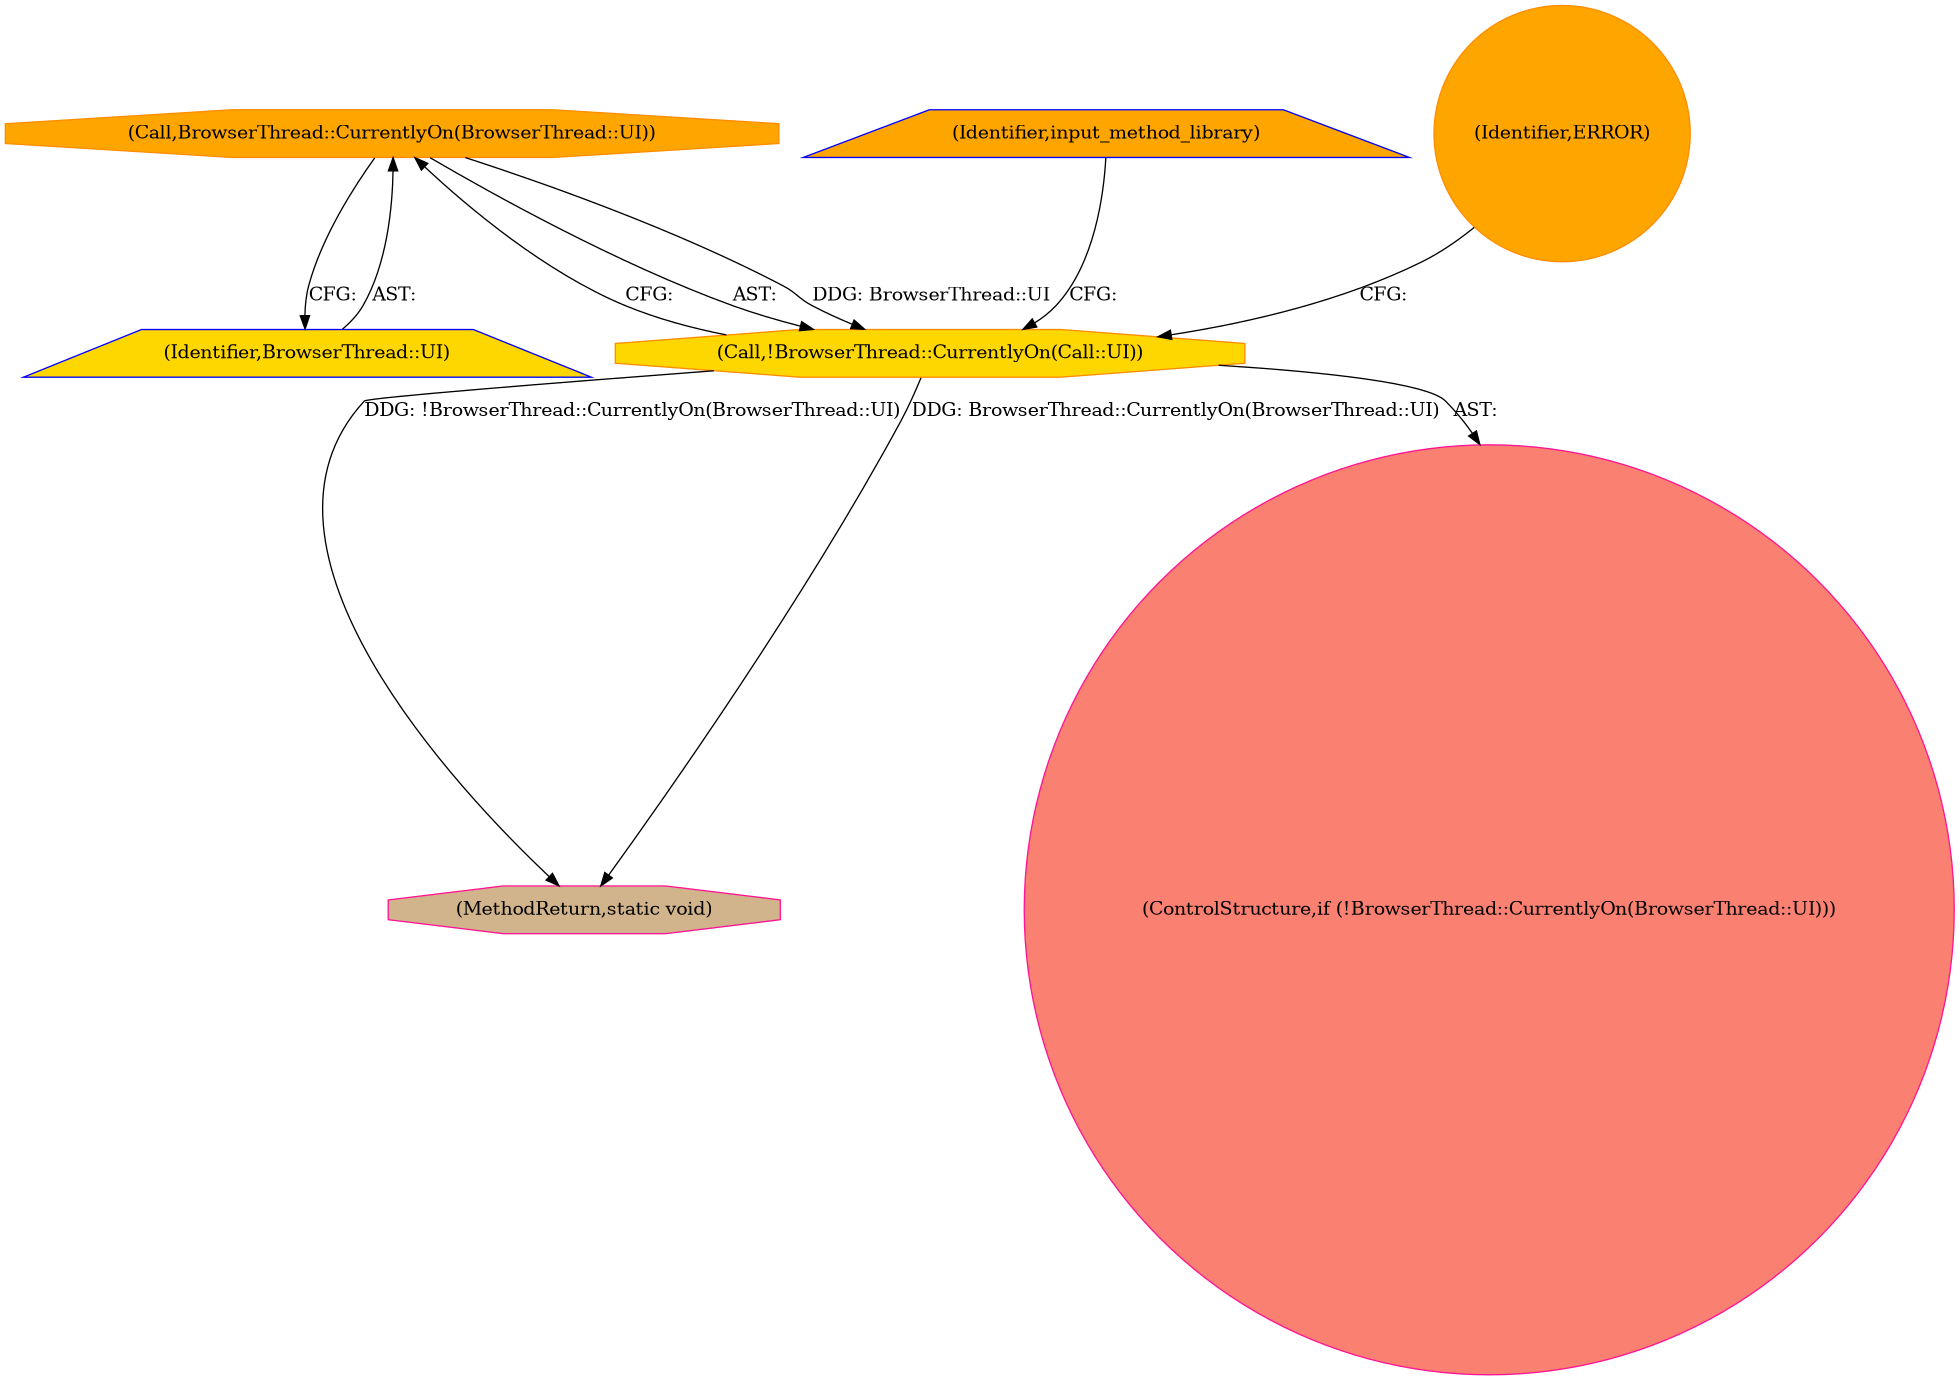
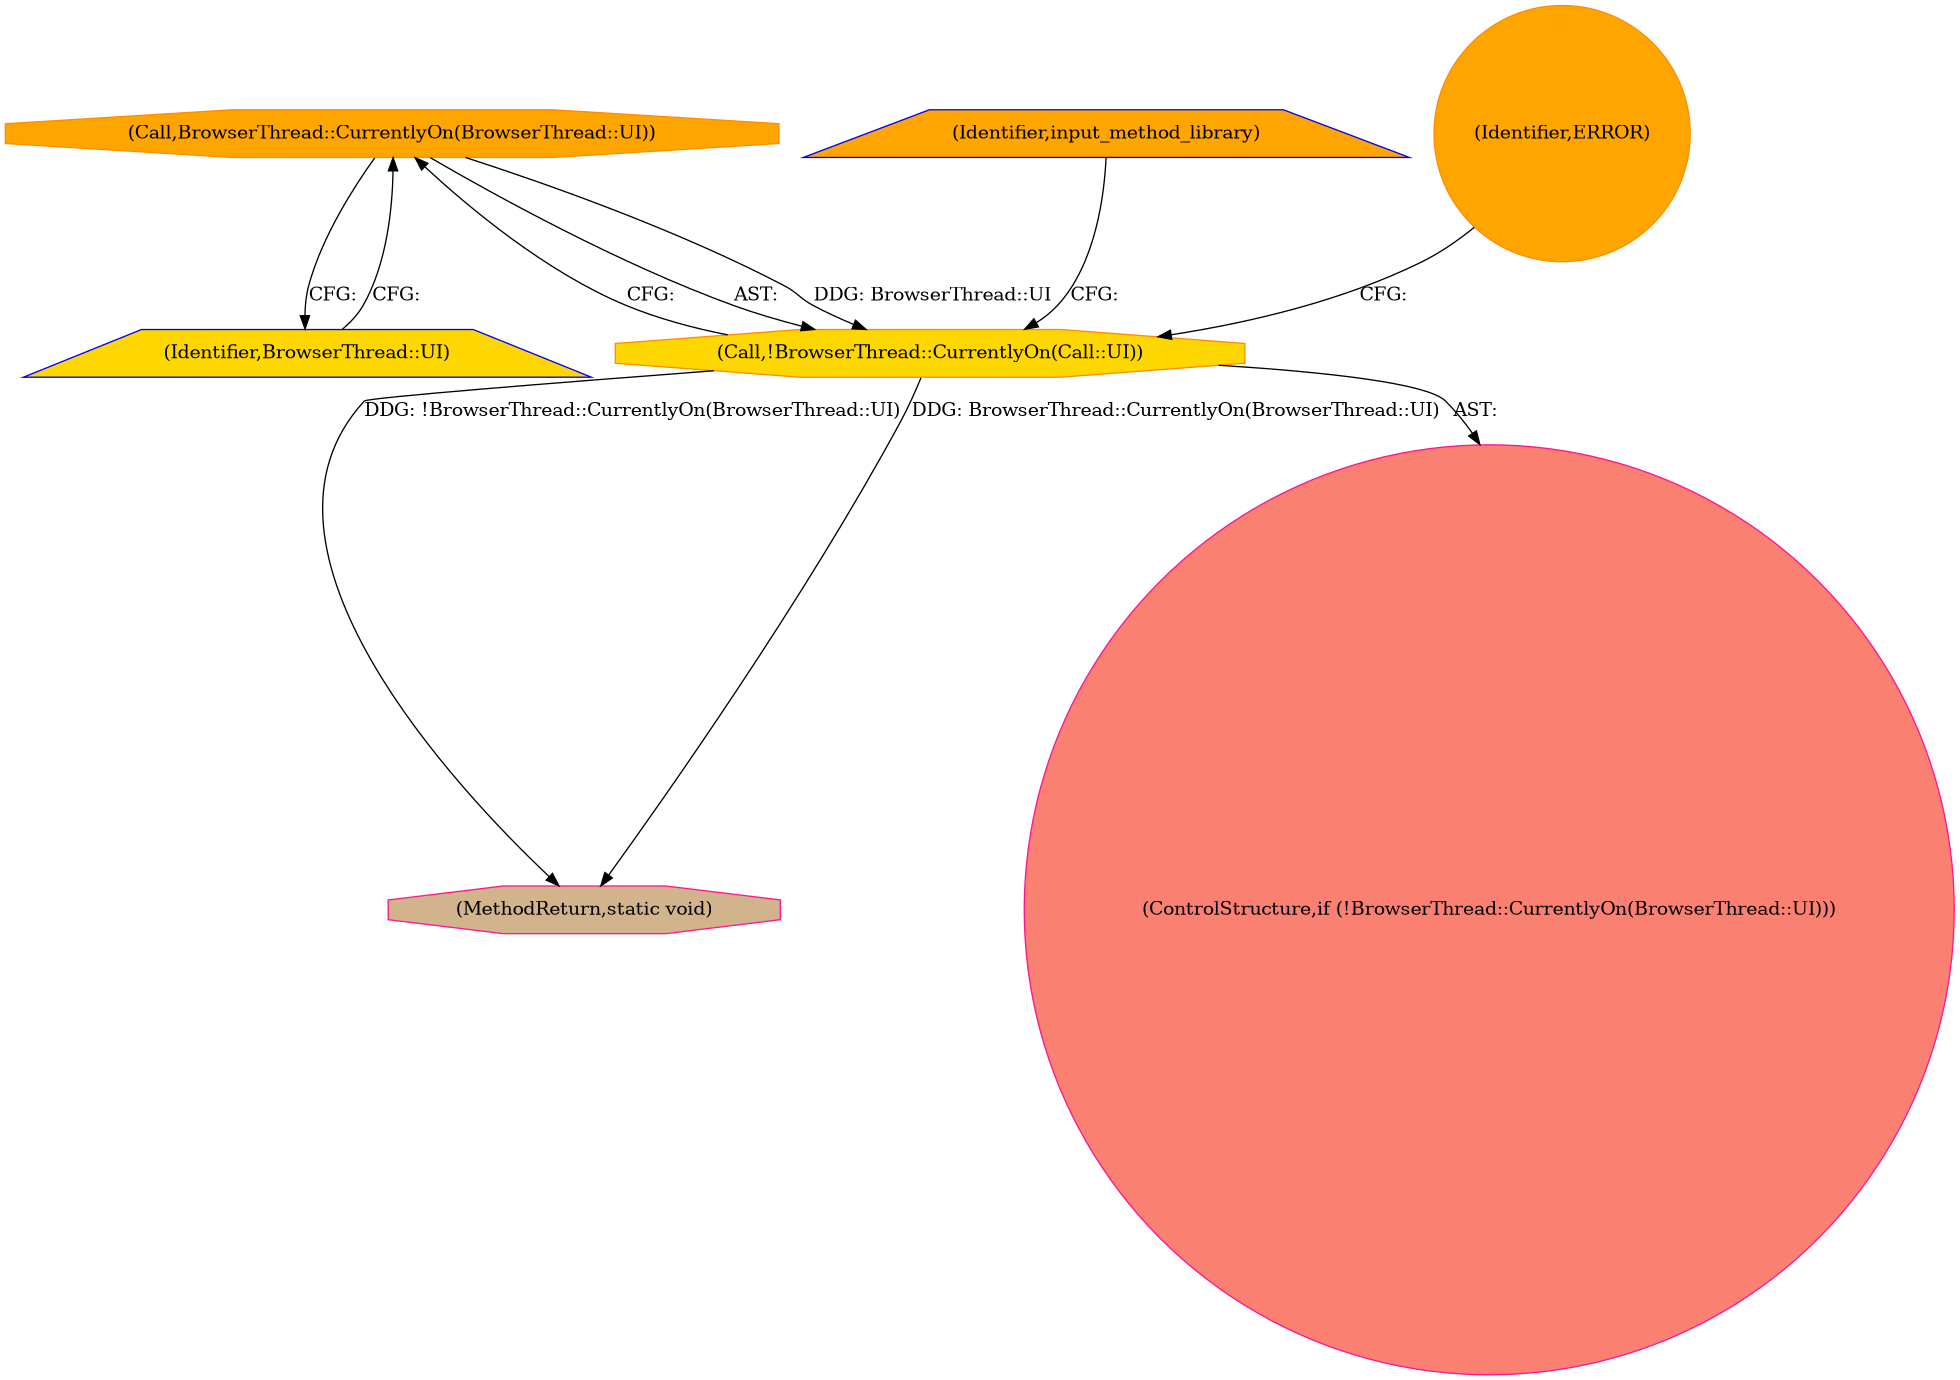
(397, 296) -> (399, 296)
